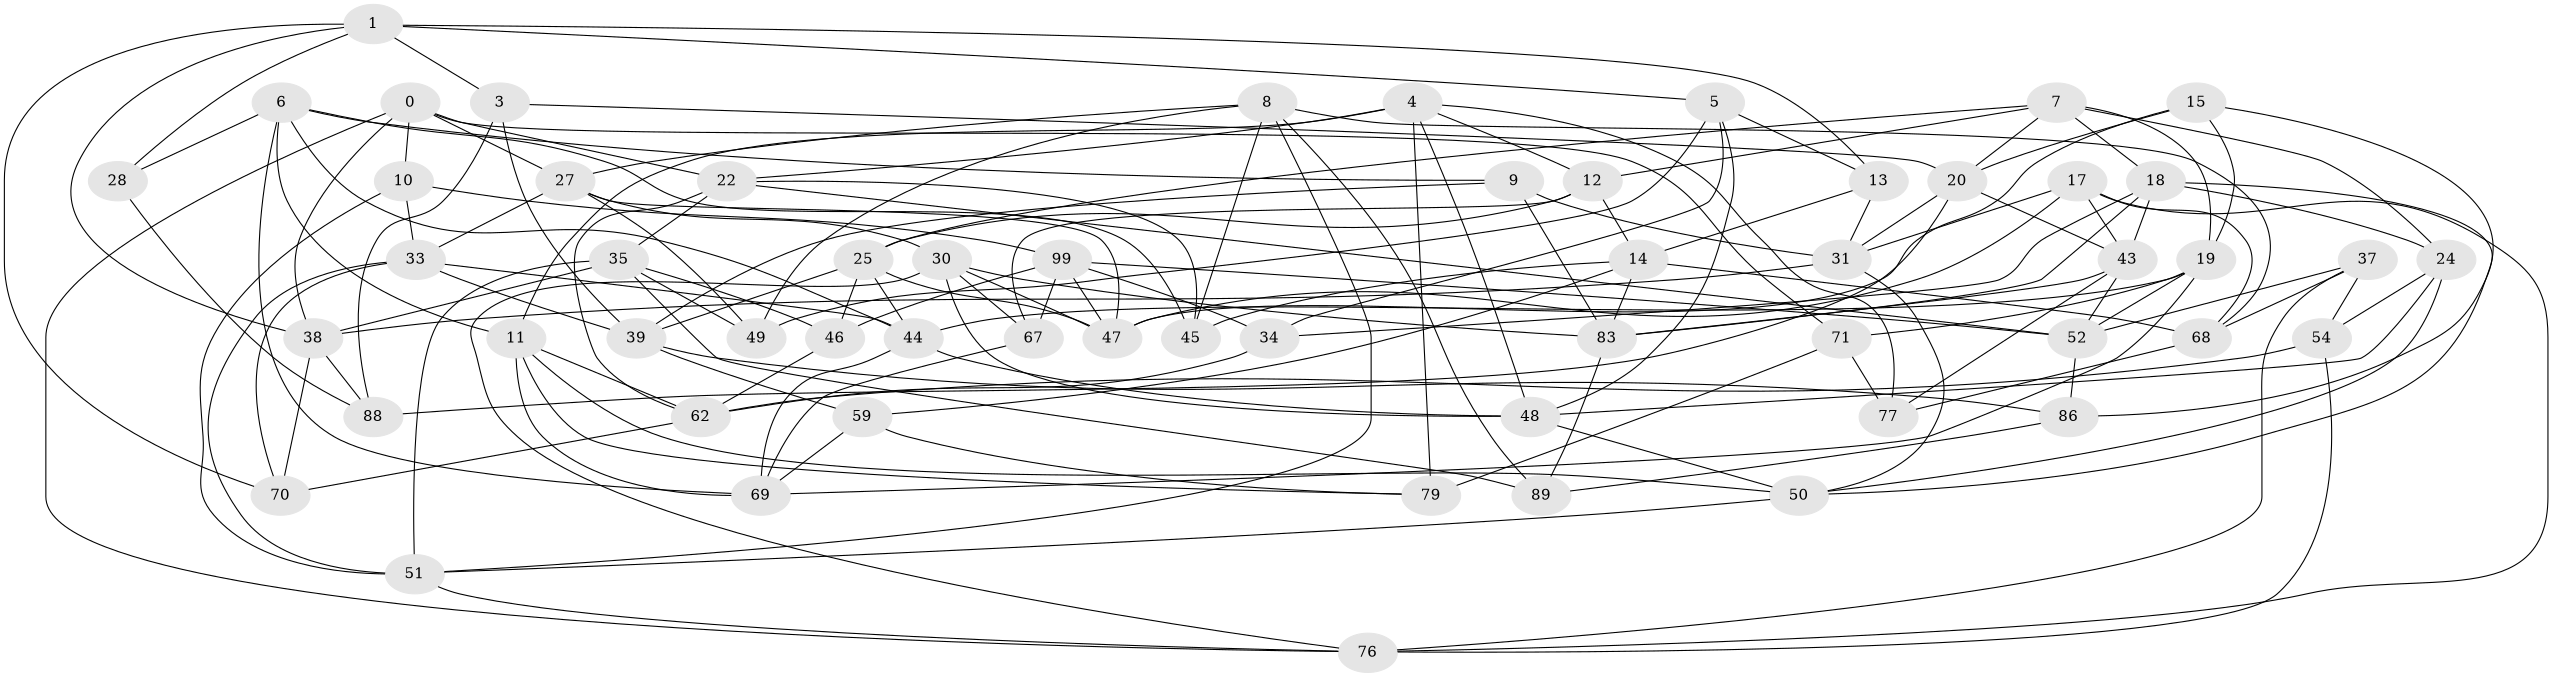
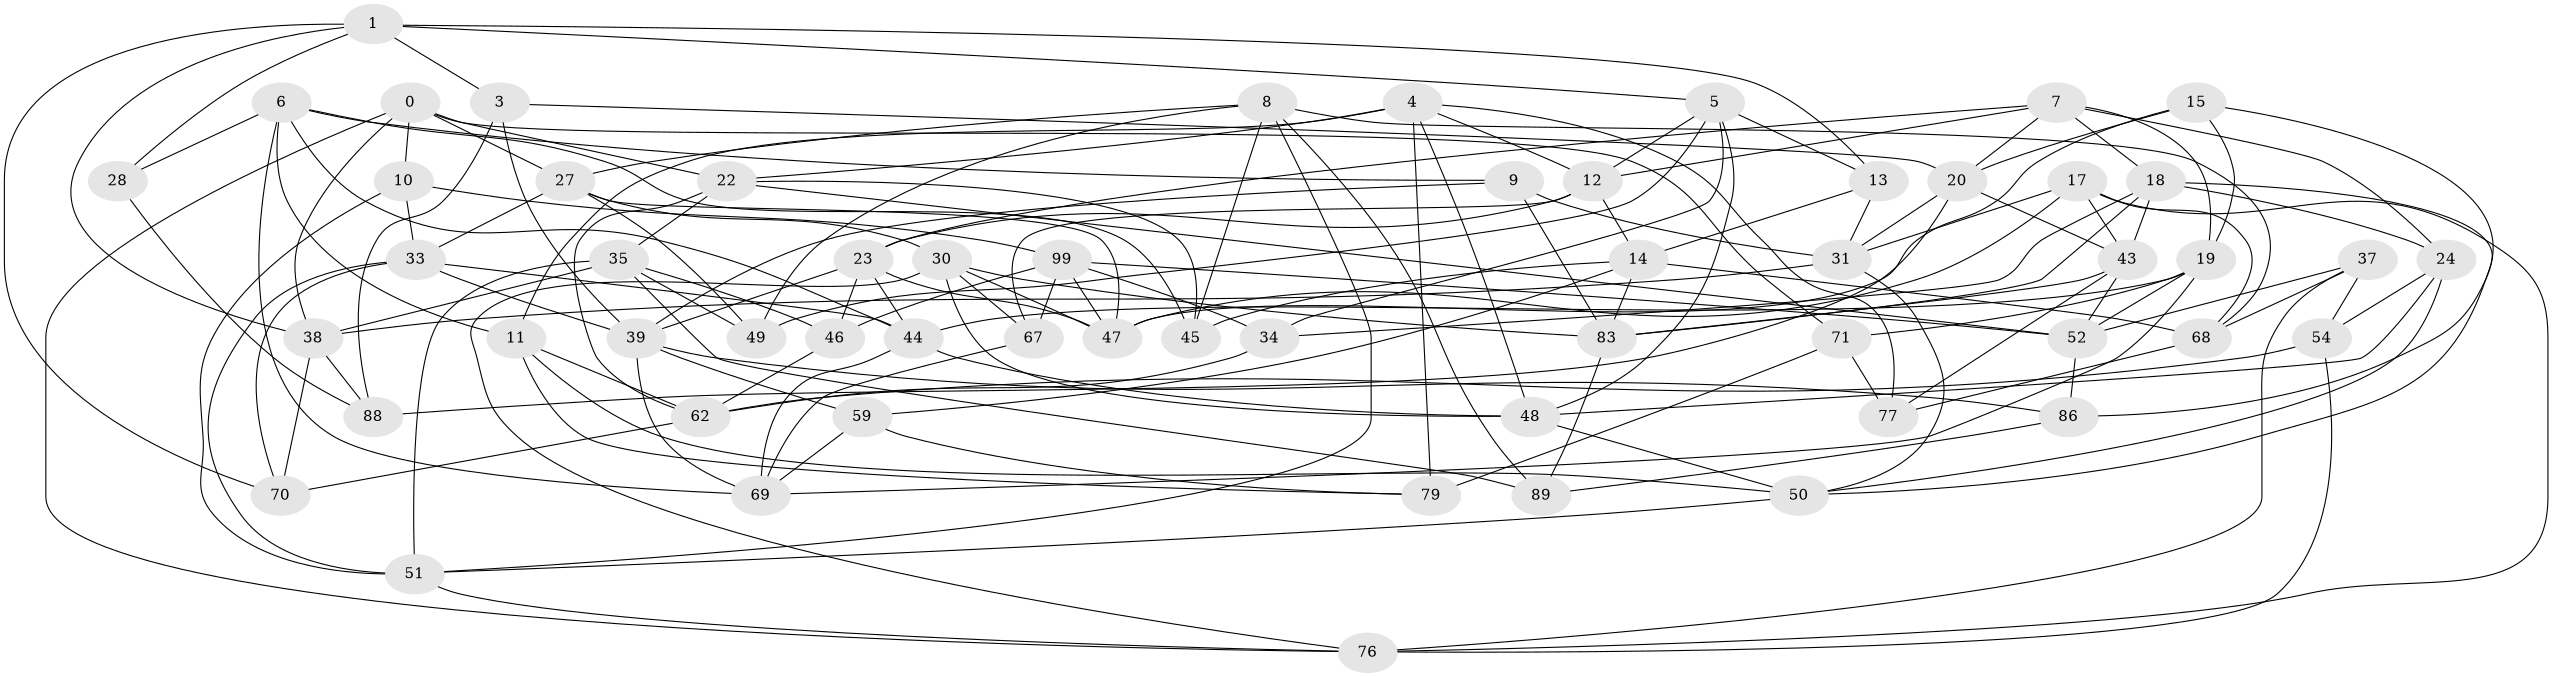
none -> (1638, 152)
(864, 260) -> (864, 260)
(591, 469) -> (669, 446)
